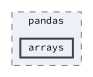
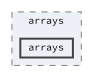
(47, 21) -> (47, 21)
